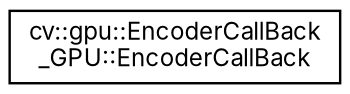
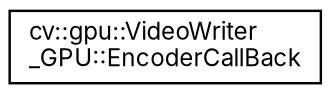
(175, 47) -> (165, 47)
